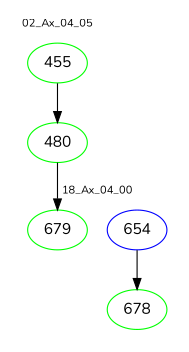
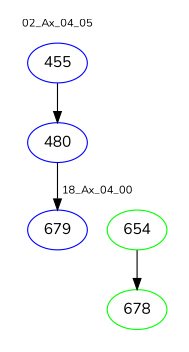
(57, 63) -> (57, 63)
(57, 143) -> (57, 143)
(57, 230) -> (57, 230)
(137, 230) -> (137, 230)
